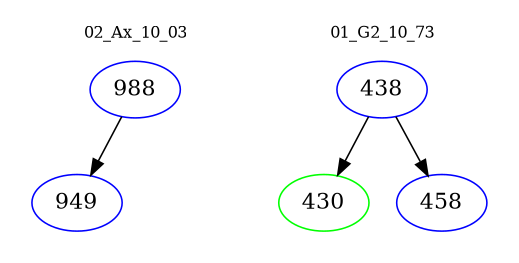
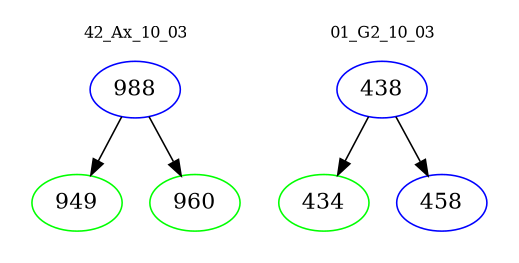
(136, 34) -> (136, 34)
(383, 34) -> (383, 34)
(77, 203) -> (77, 203)
none -> (195, 203)
(324, 203) -> (324, 203)
